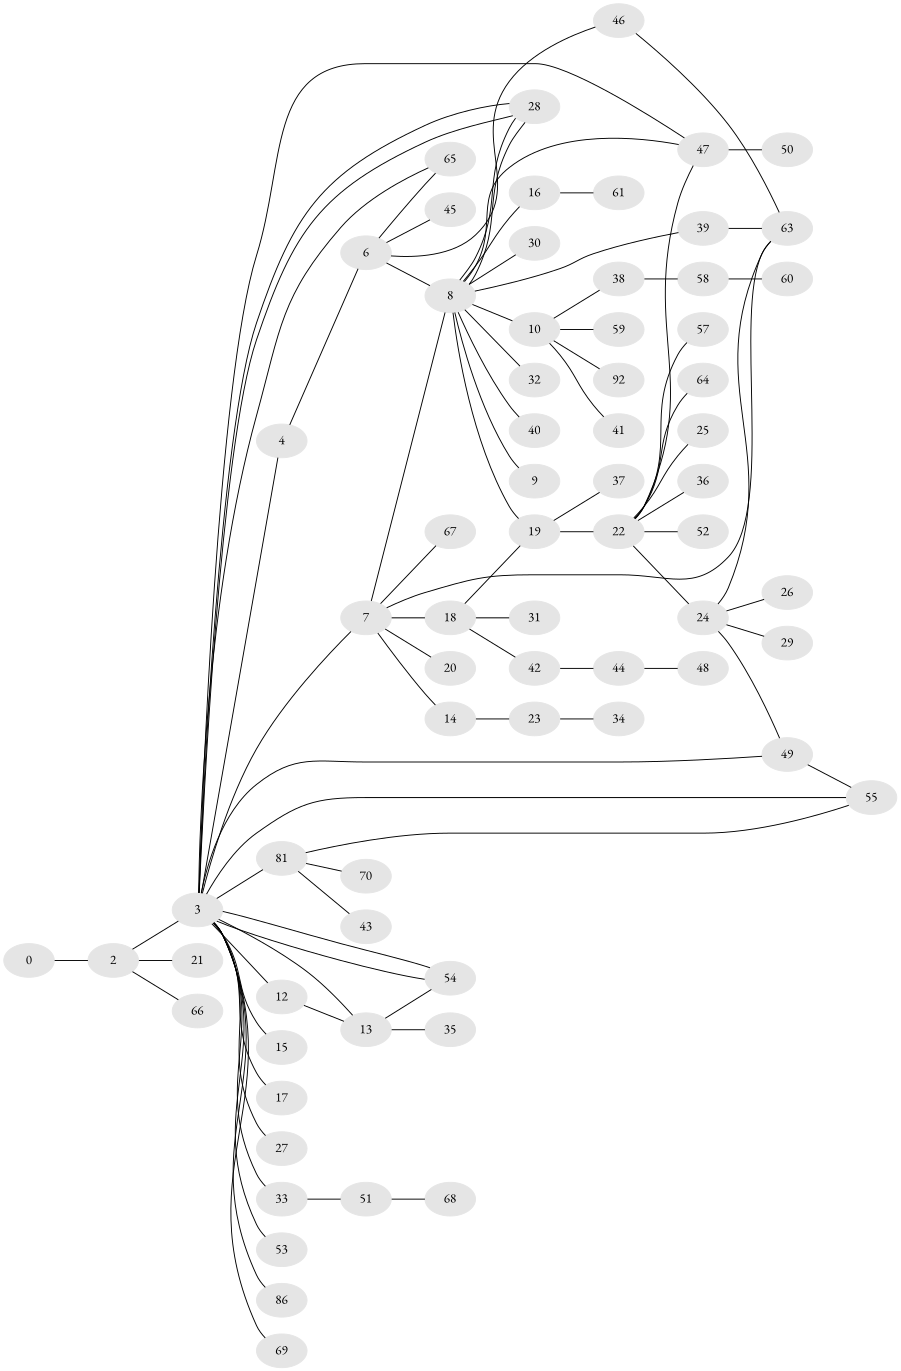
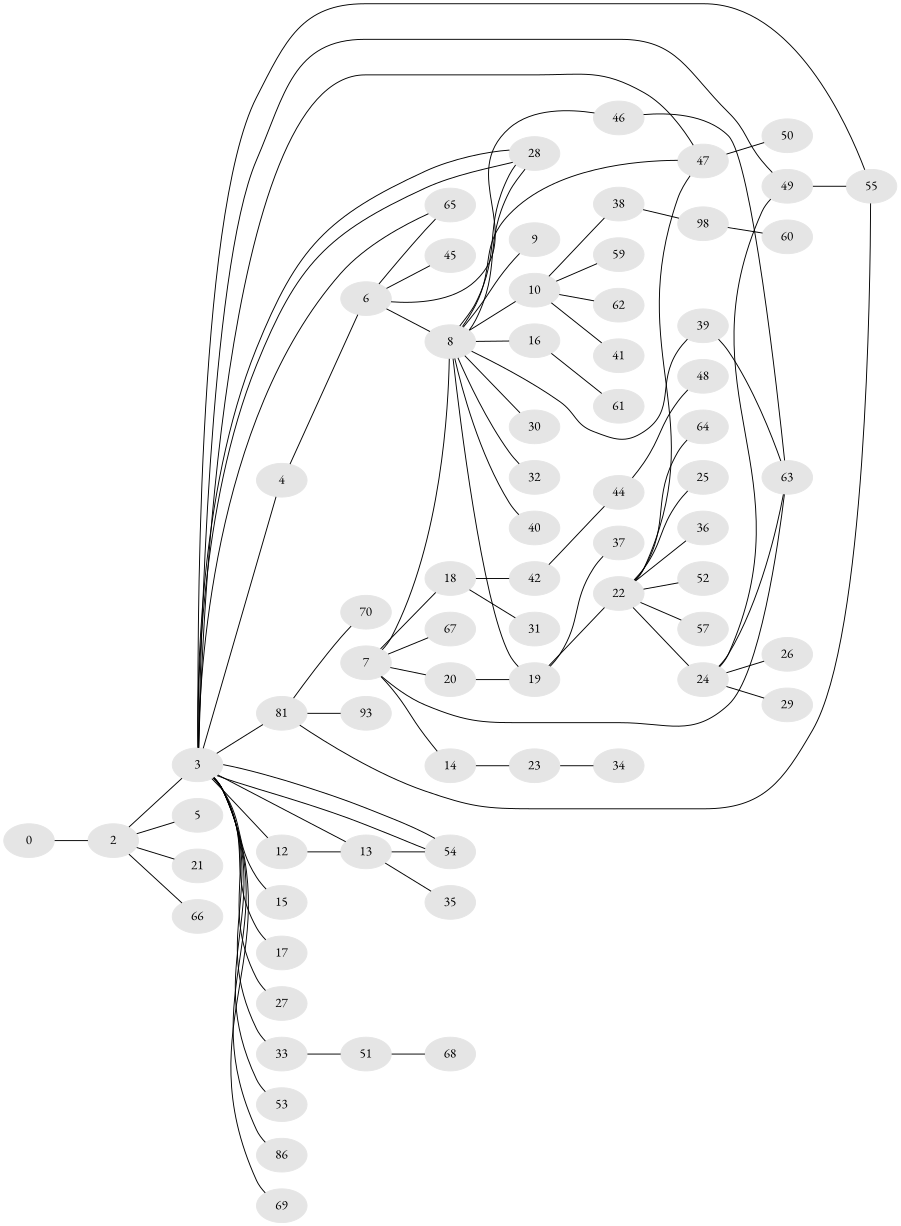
(703, 279) -> (703, 224)
(619, 380) -> (619, 305)
(497, 570) -> (493, 680)
(256, 750) -> none
none -> (198, 815)
(366, 927) -> (366, 713)
